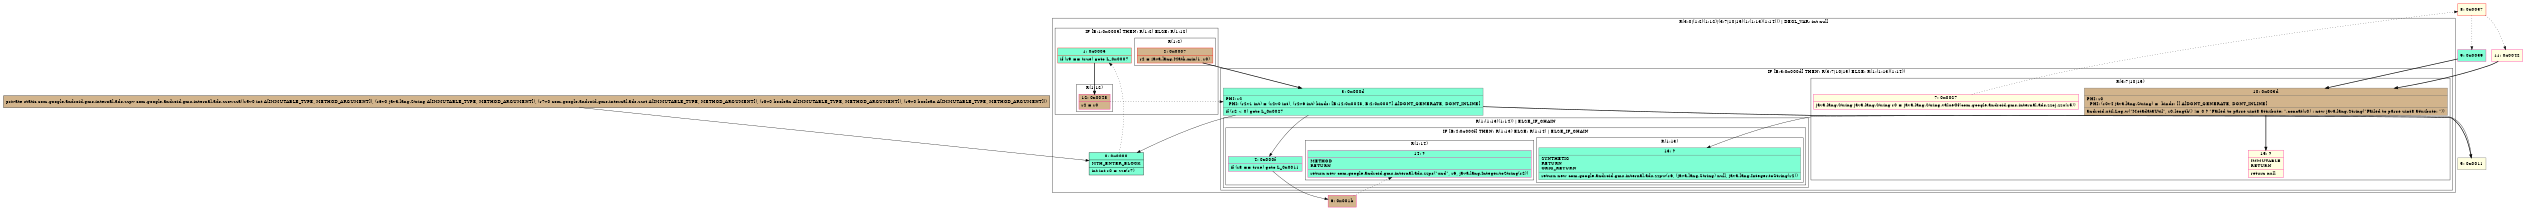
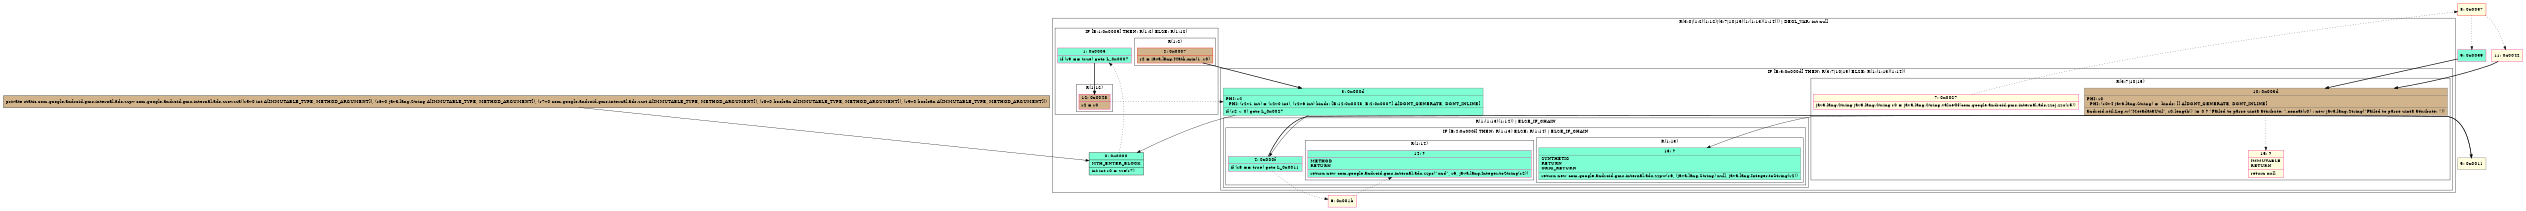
(1095, 56) -> (1095, 56)
(1786, 115) -> (1779, 115)
(2266, 131) -> (2266, 131)
(1287, 182) -> (1287, 182)
(1342, 201) -> (1342, 201)
